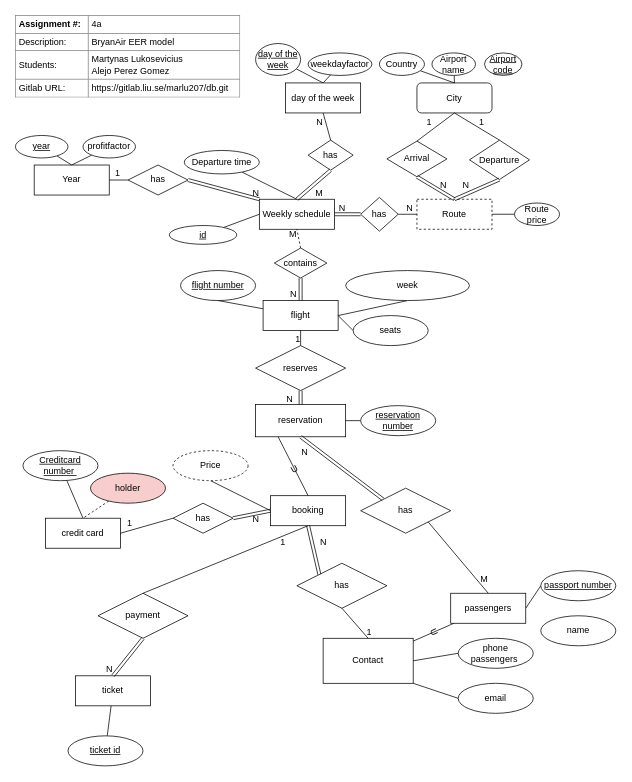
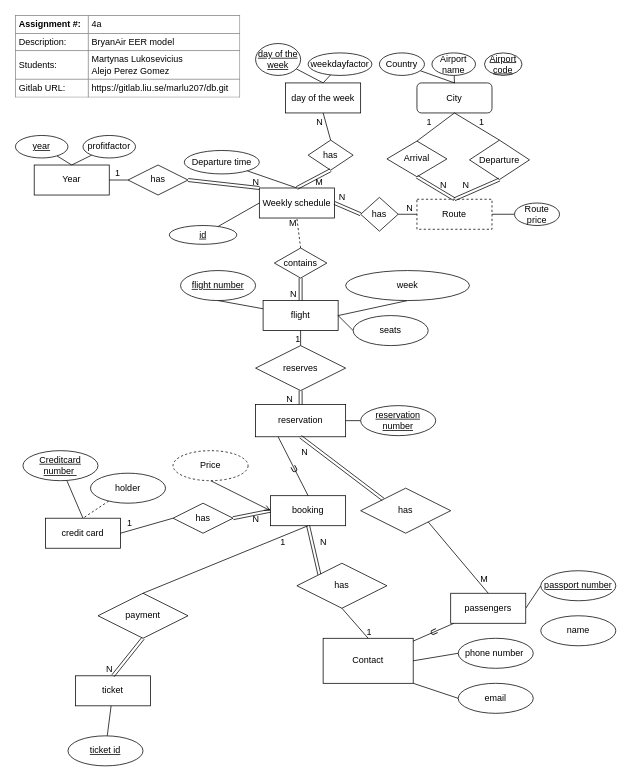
(297, 214) -> (297, 203)
(128, 488) -> (128, 488)
(264, 507) -> (264, 507)
(495, 653) -> (495, 653)
